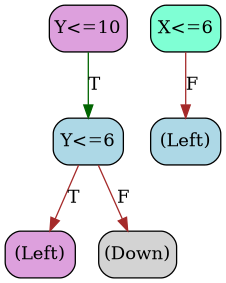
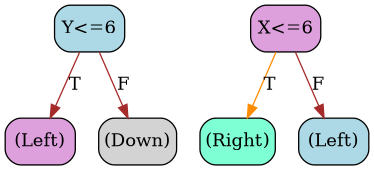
(88, 29) -> none
(186, 29) -> (286, 29)
none -> (238, 142)
